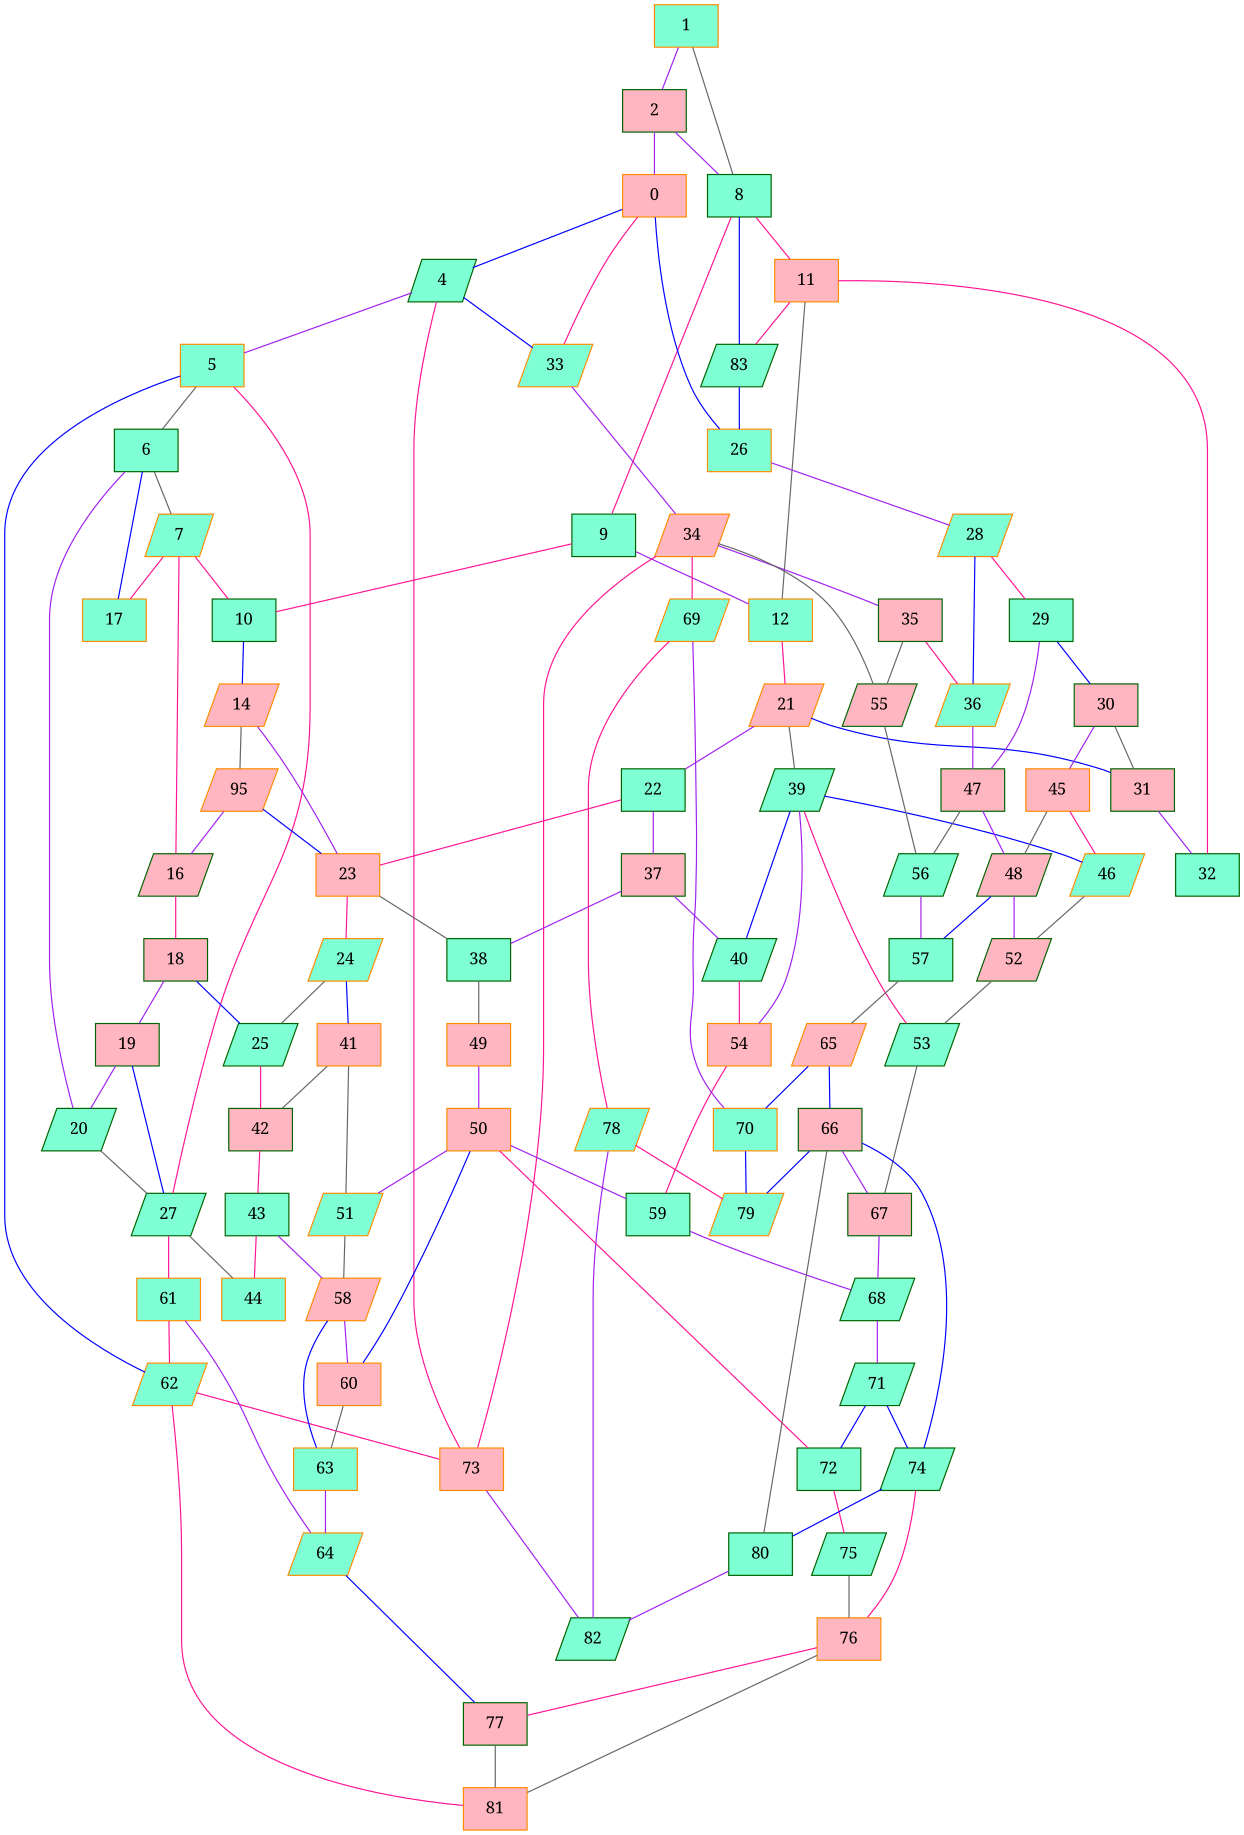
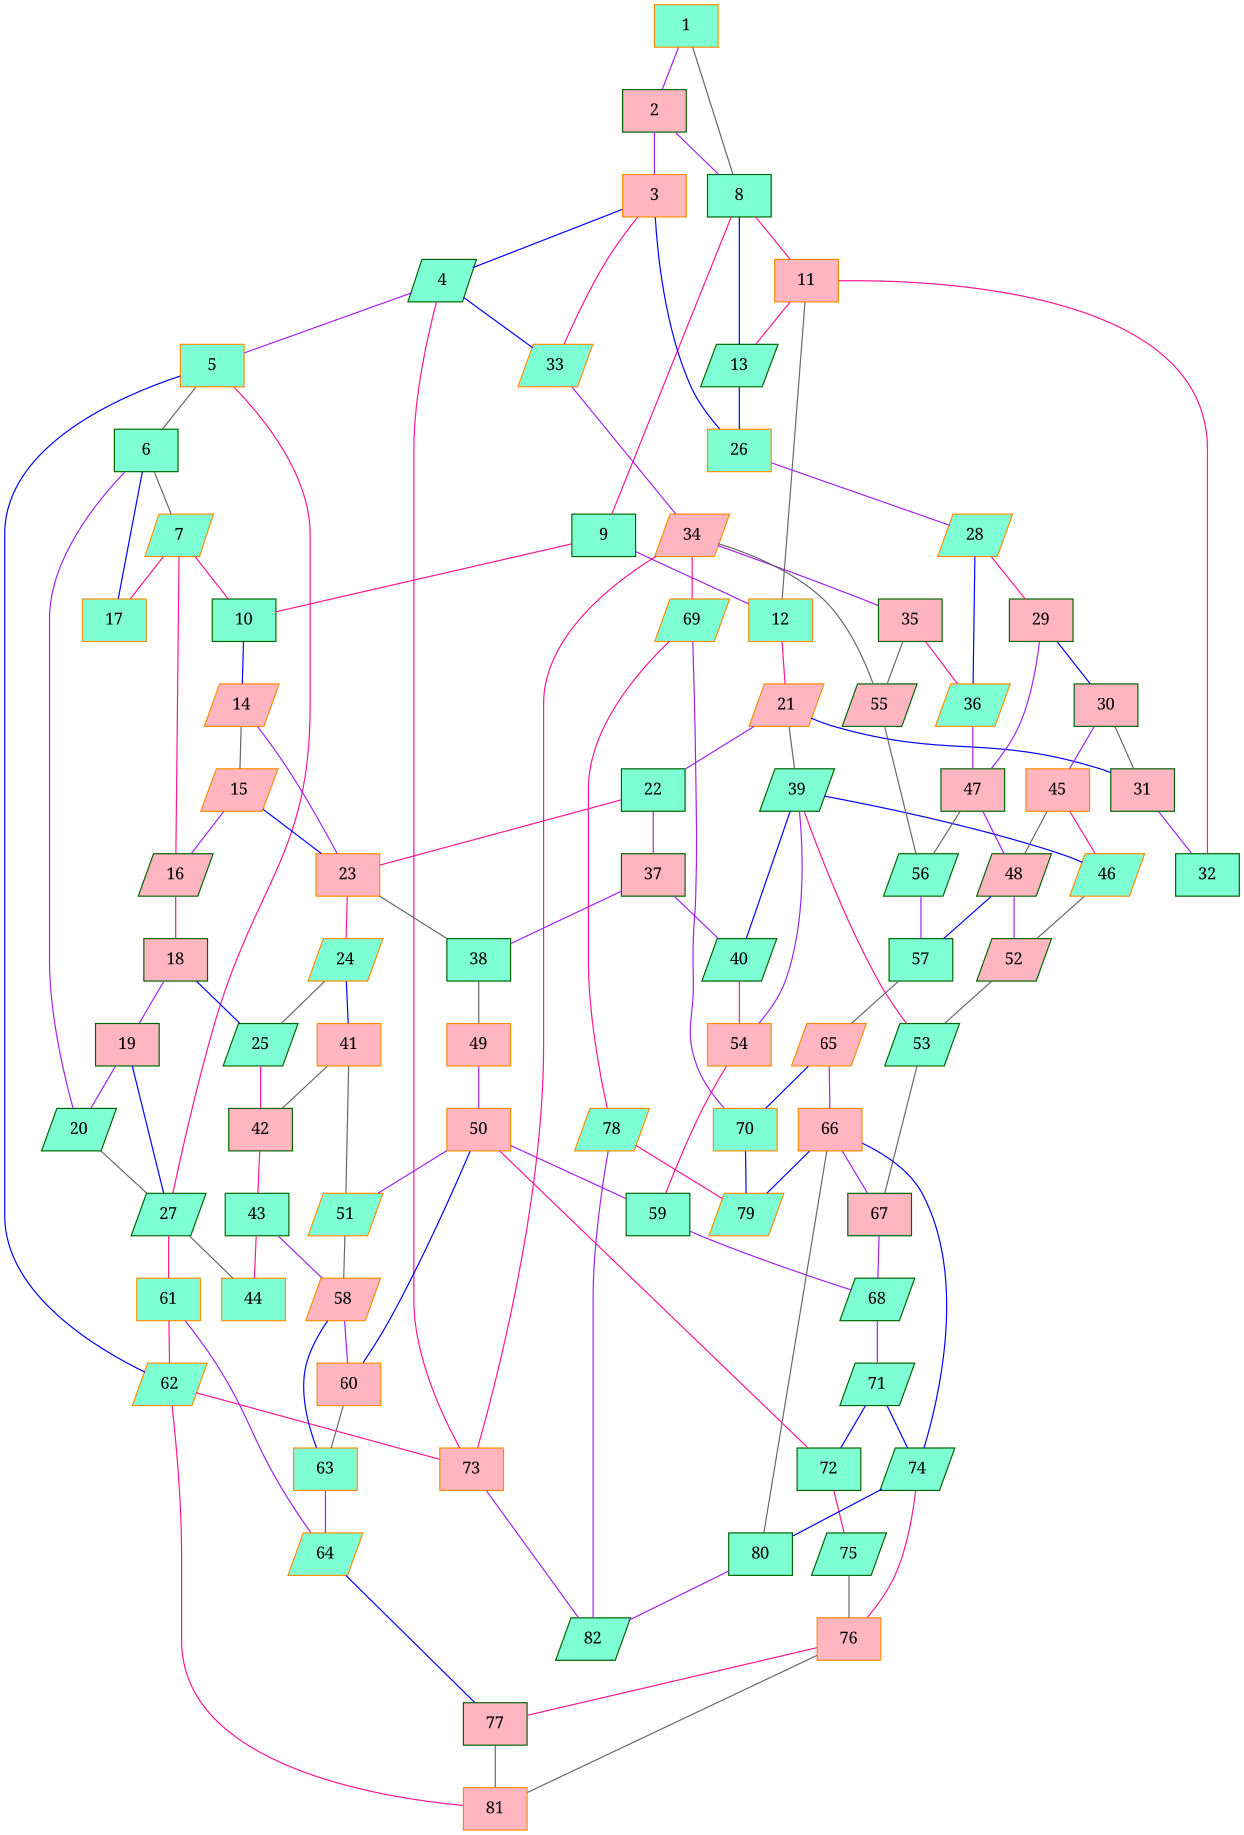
(654, 196) -> (654, 196)
(739, 366) -> (739, 366)
(1041, 620) -> (1041, 620)
(239, 790) -> (239, 790)
(830, 1087) -> (830, 1087)
(830, 1130) -> (830, 1130)
